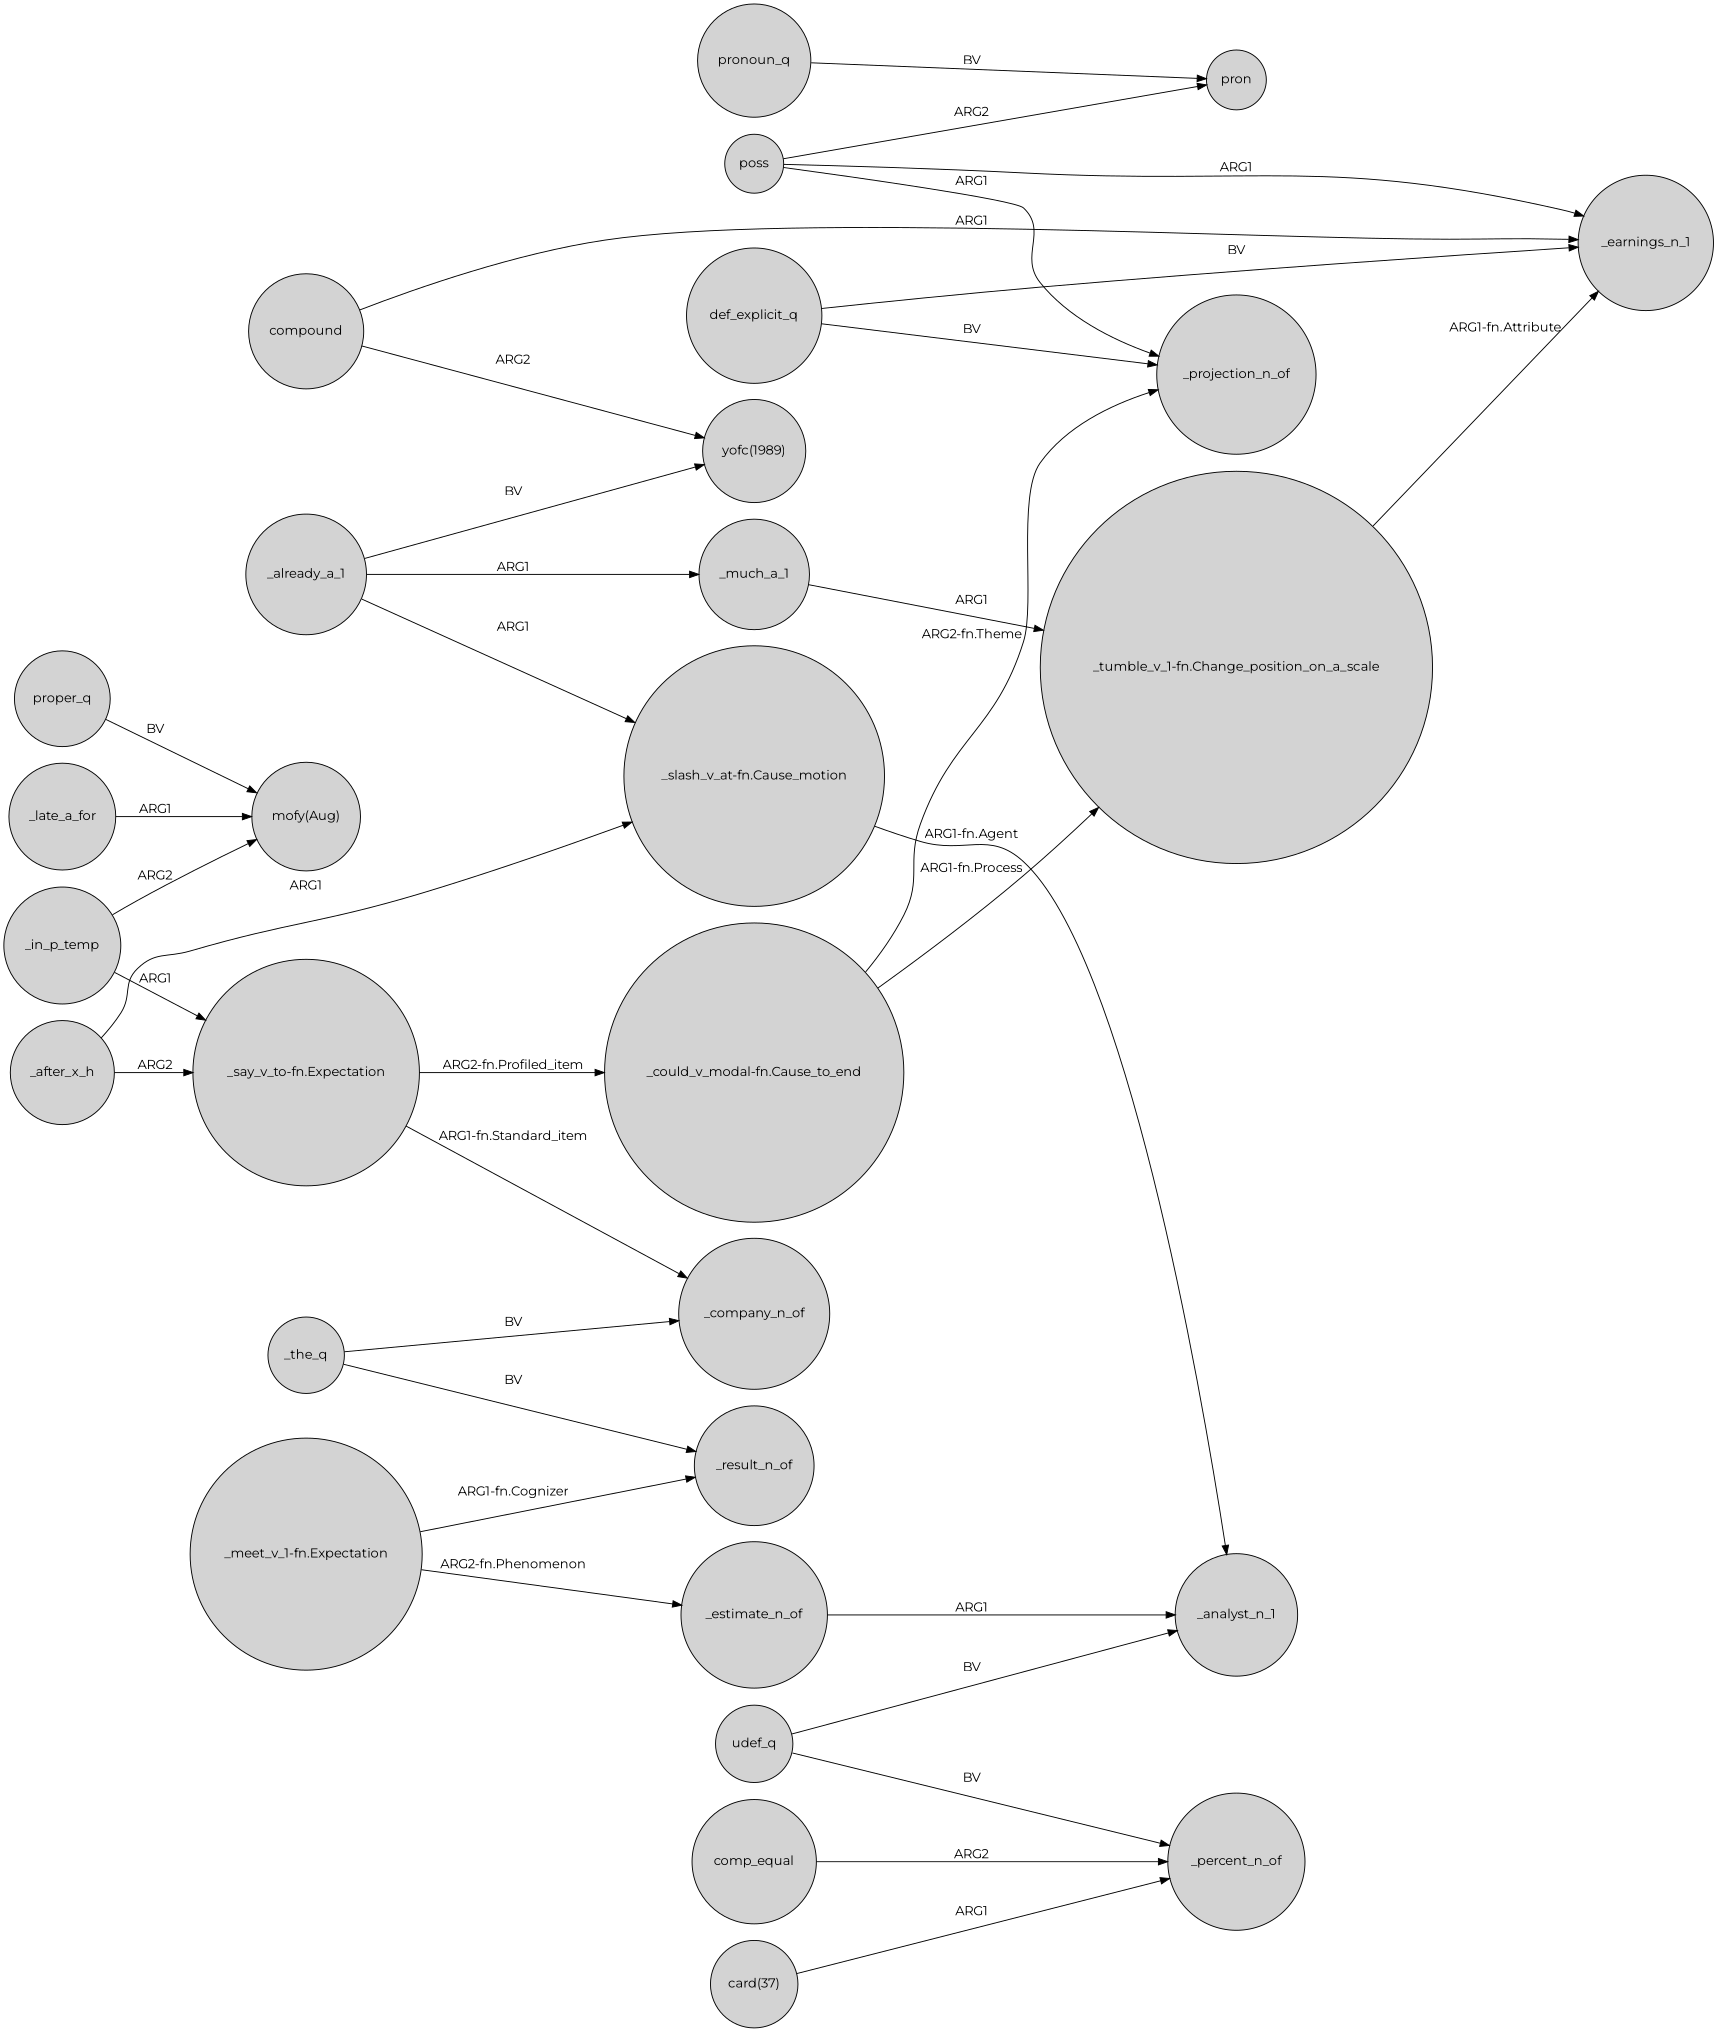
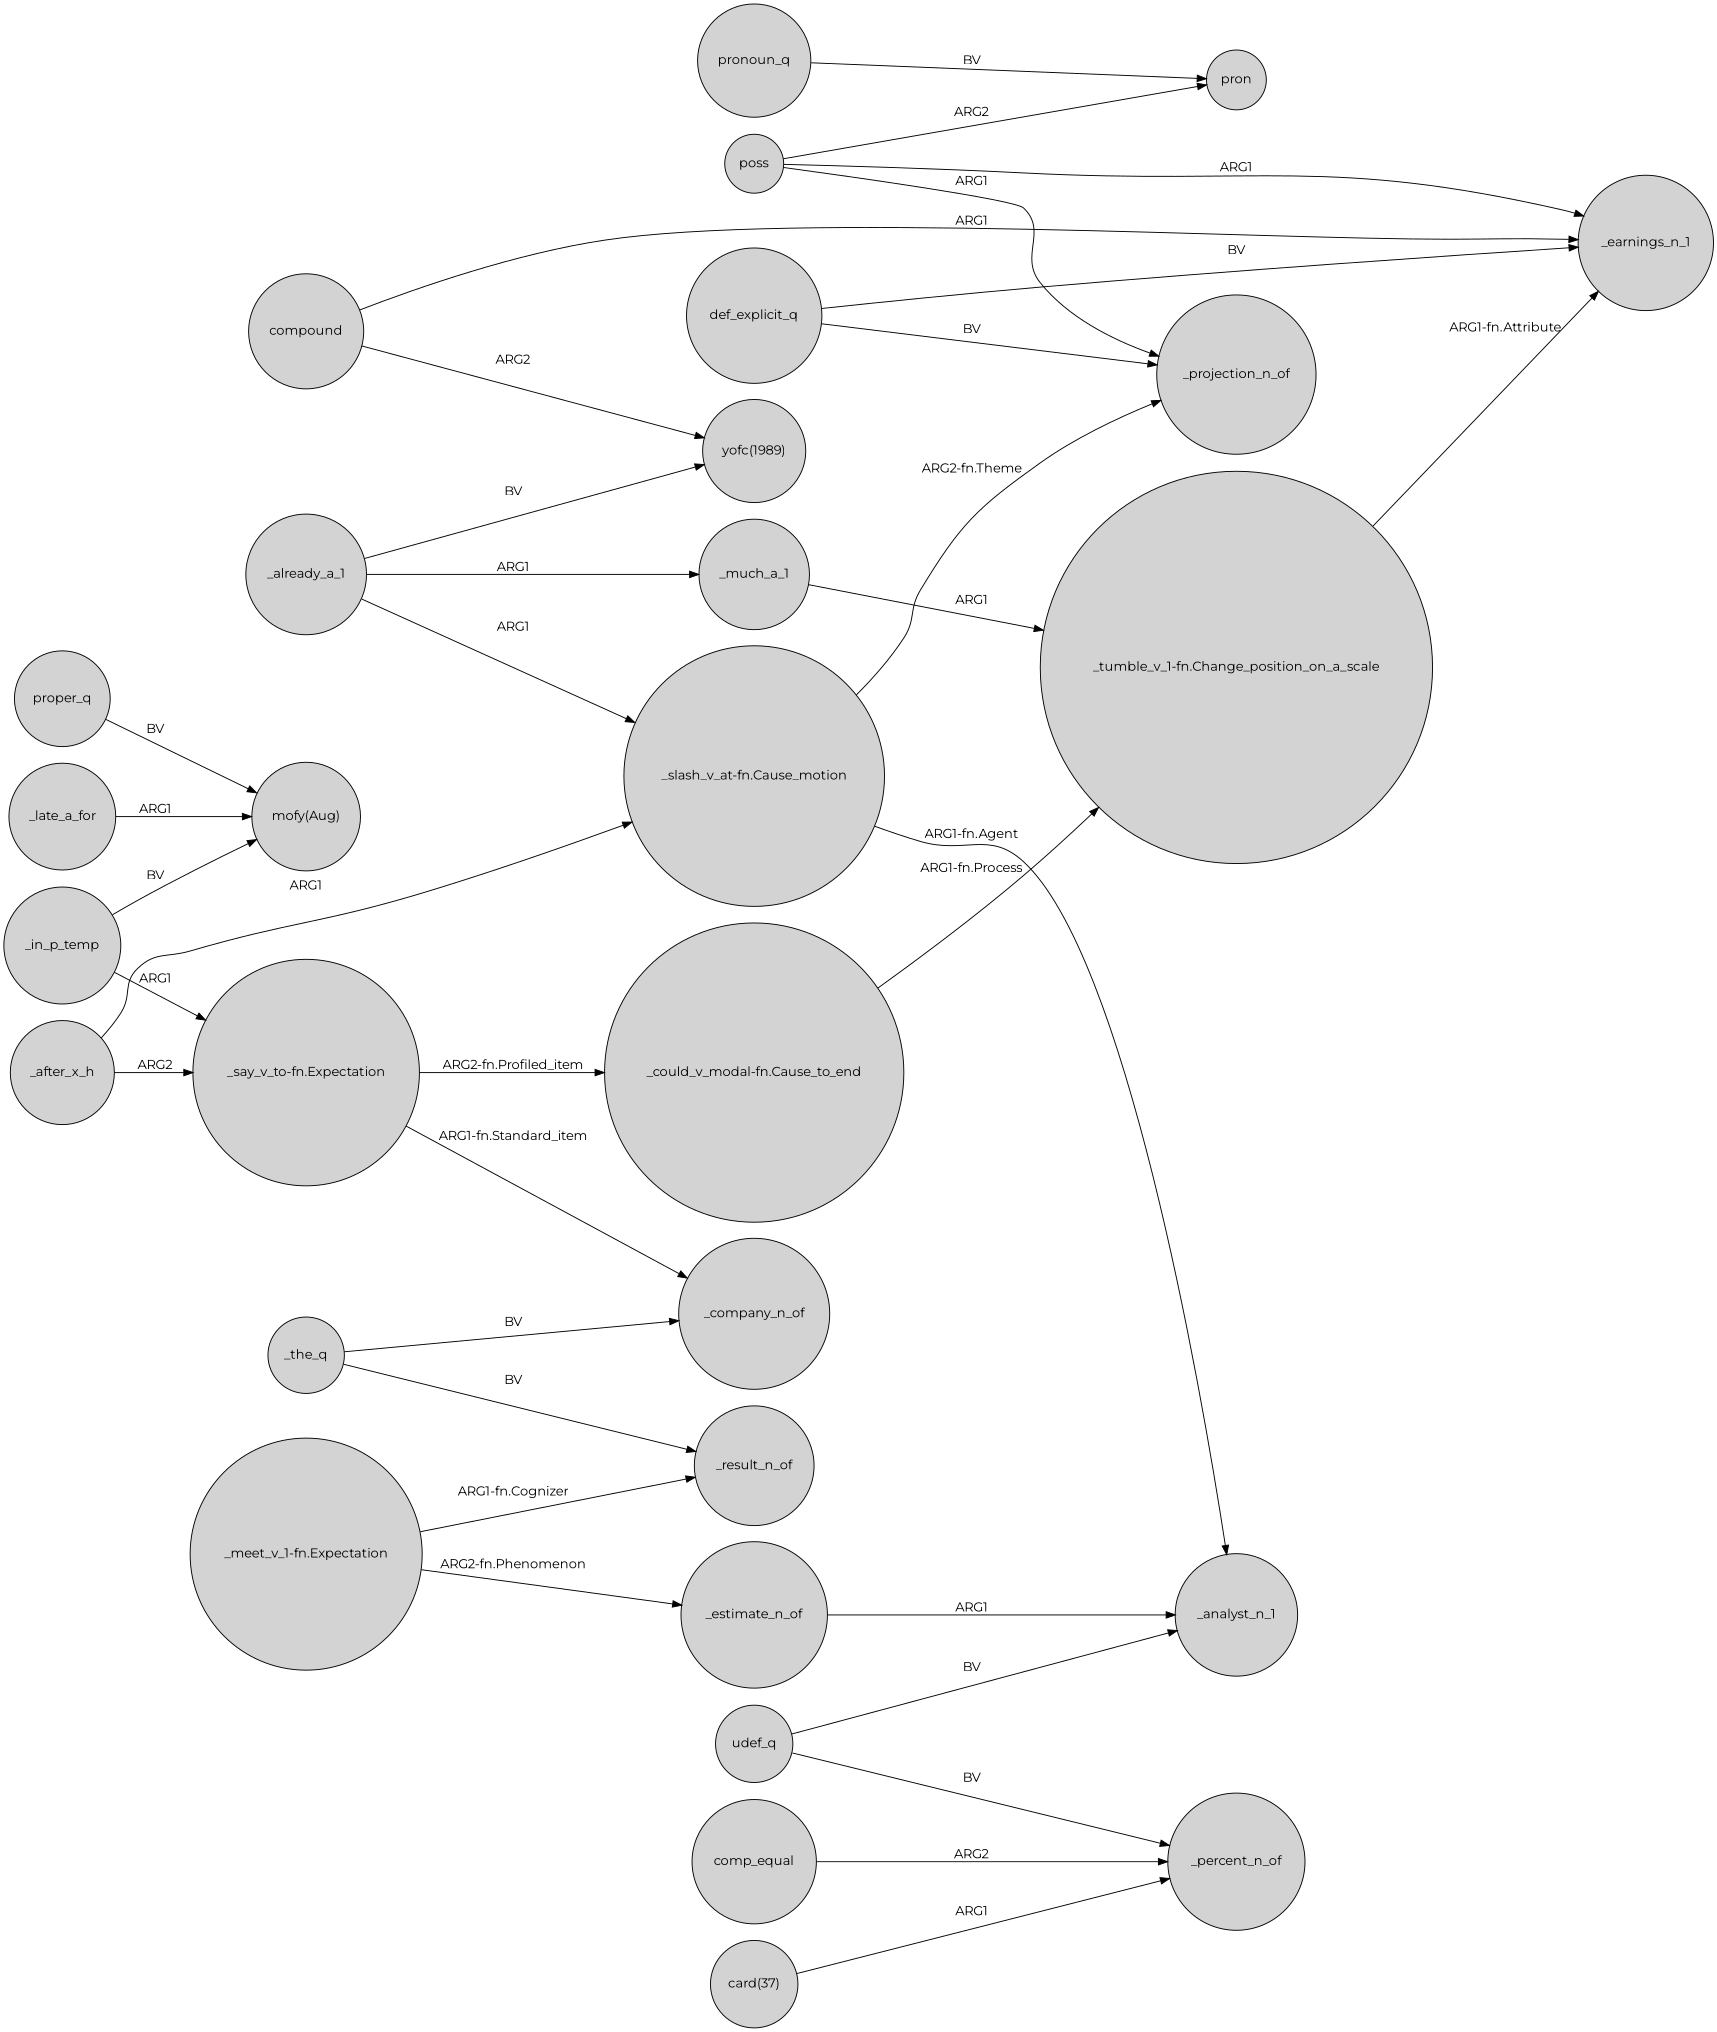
(1013, 670) -> (972, 518)
(156, 876) -> (156, 876)
